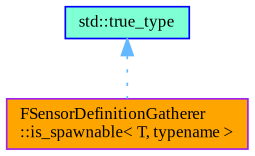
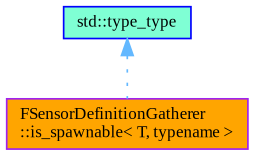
(127, 23) -> (127, 23)
